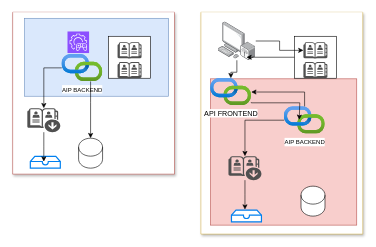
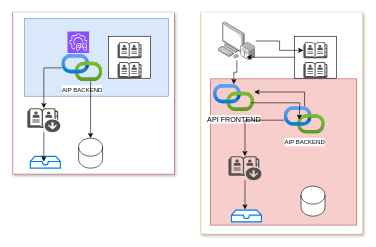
(231, 92) -> (234, 98)
